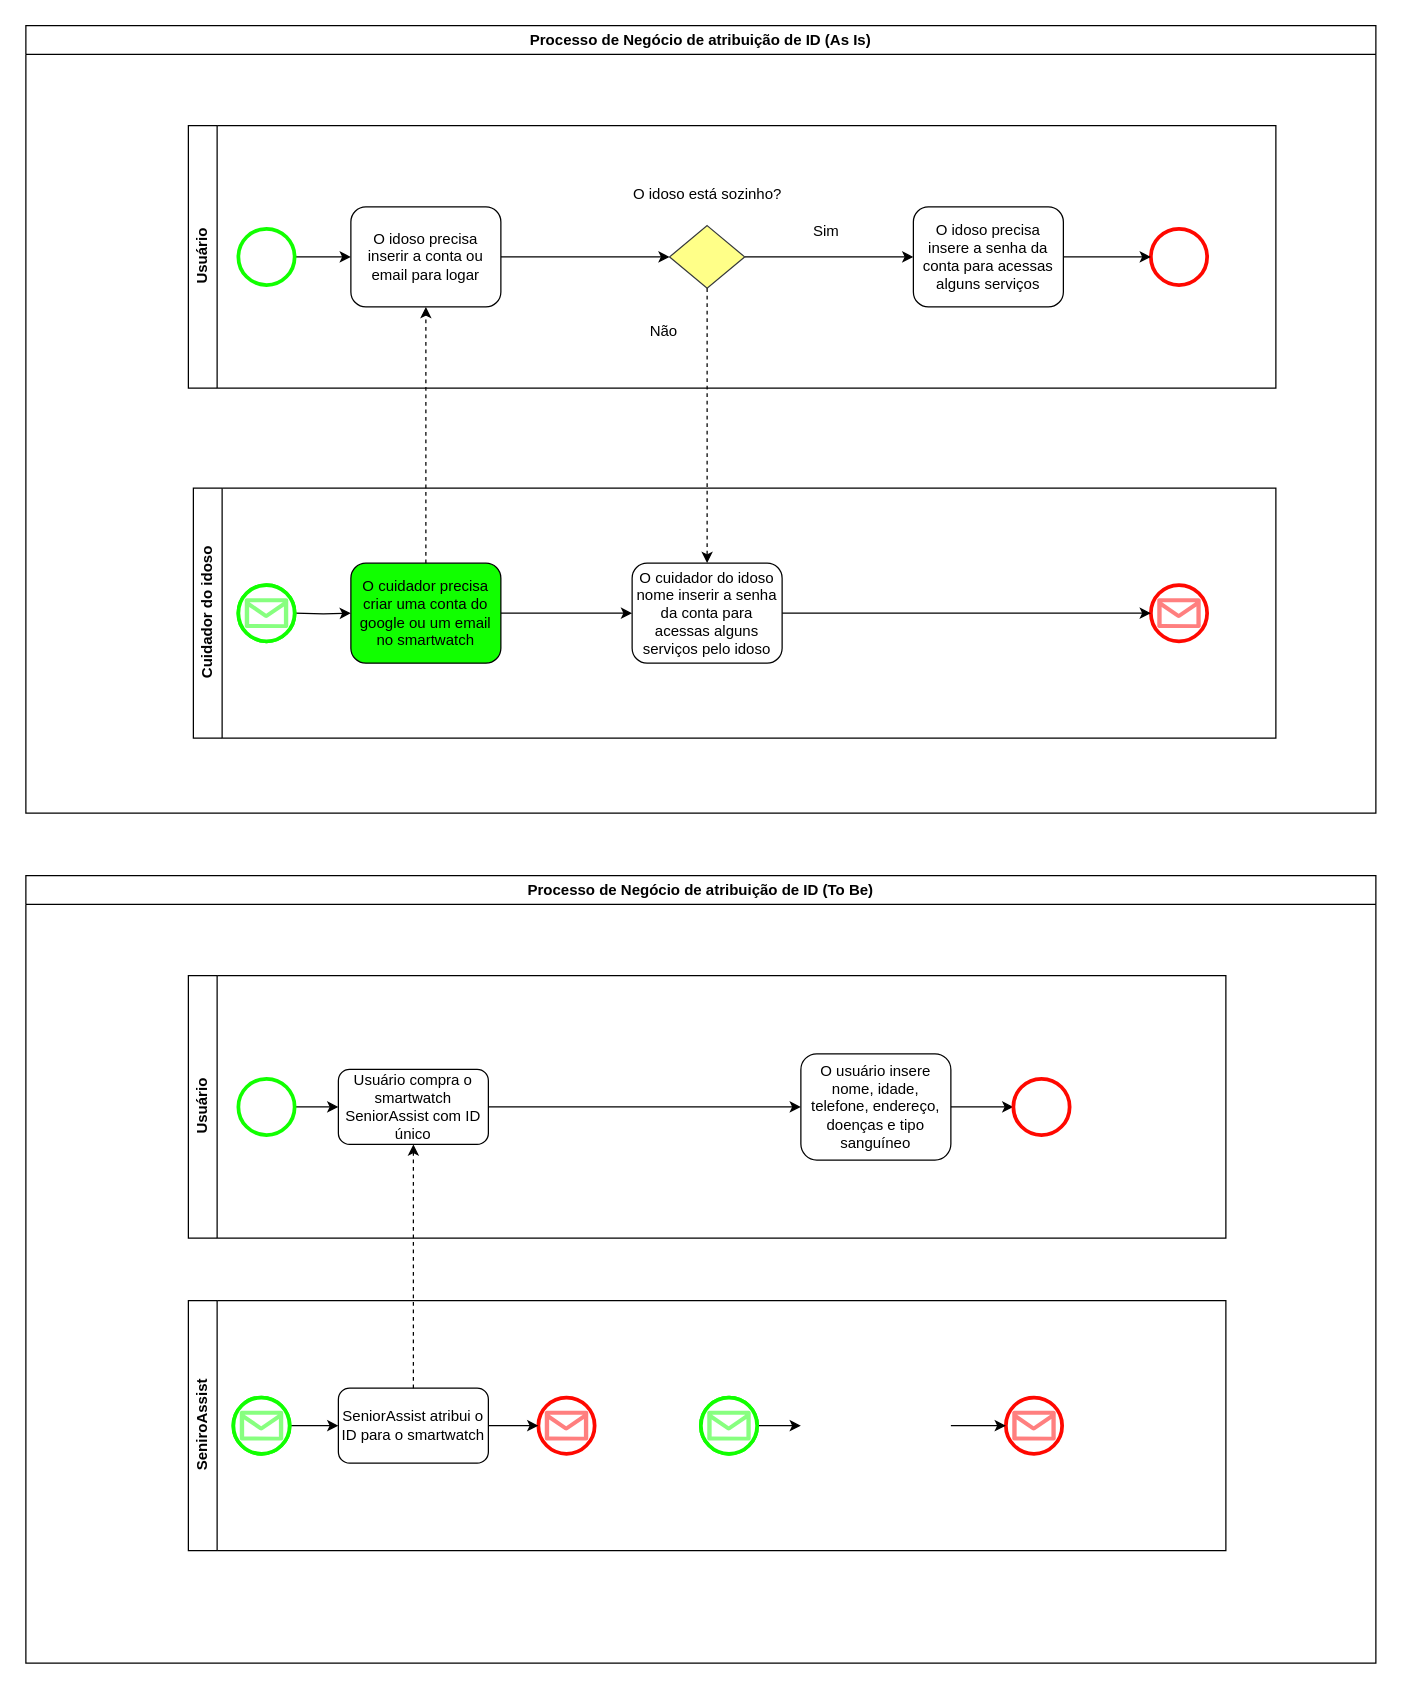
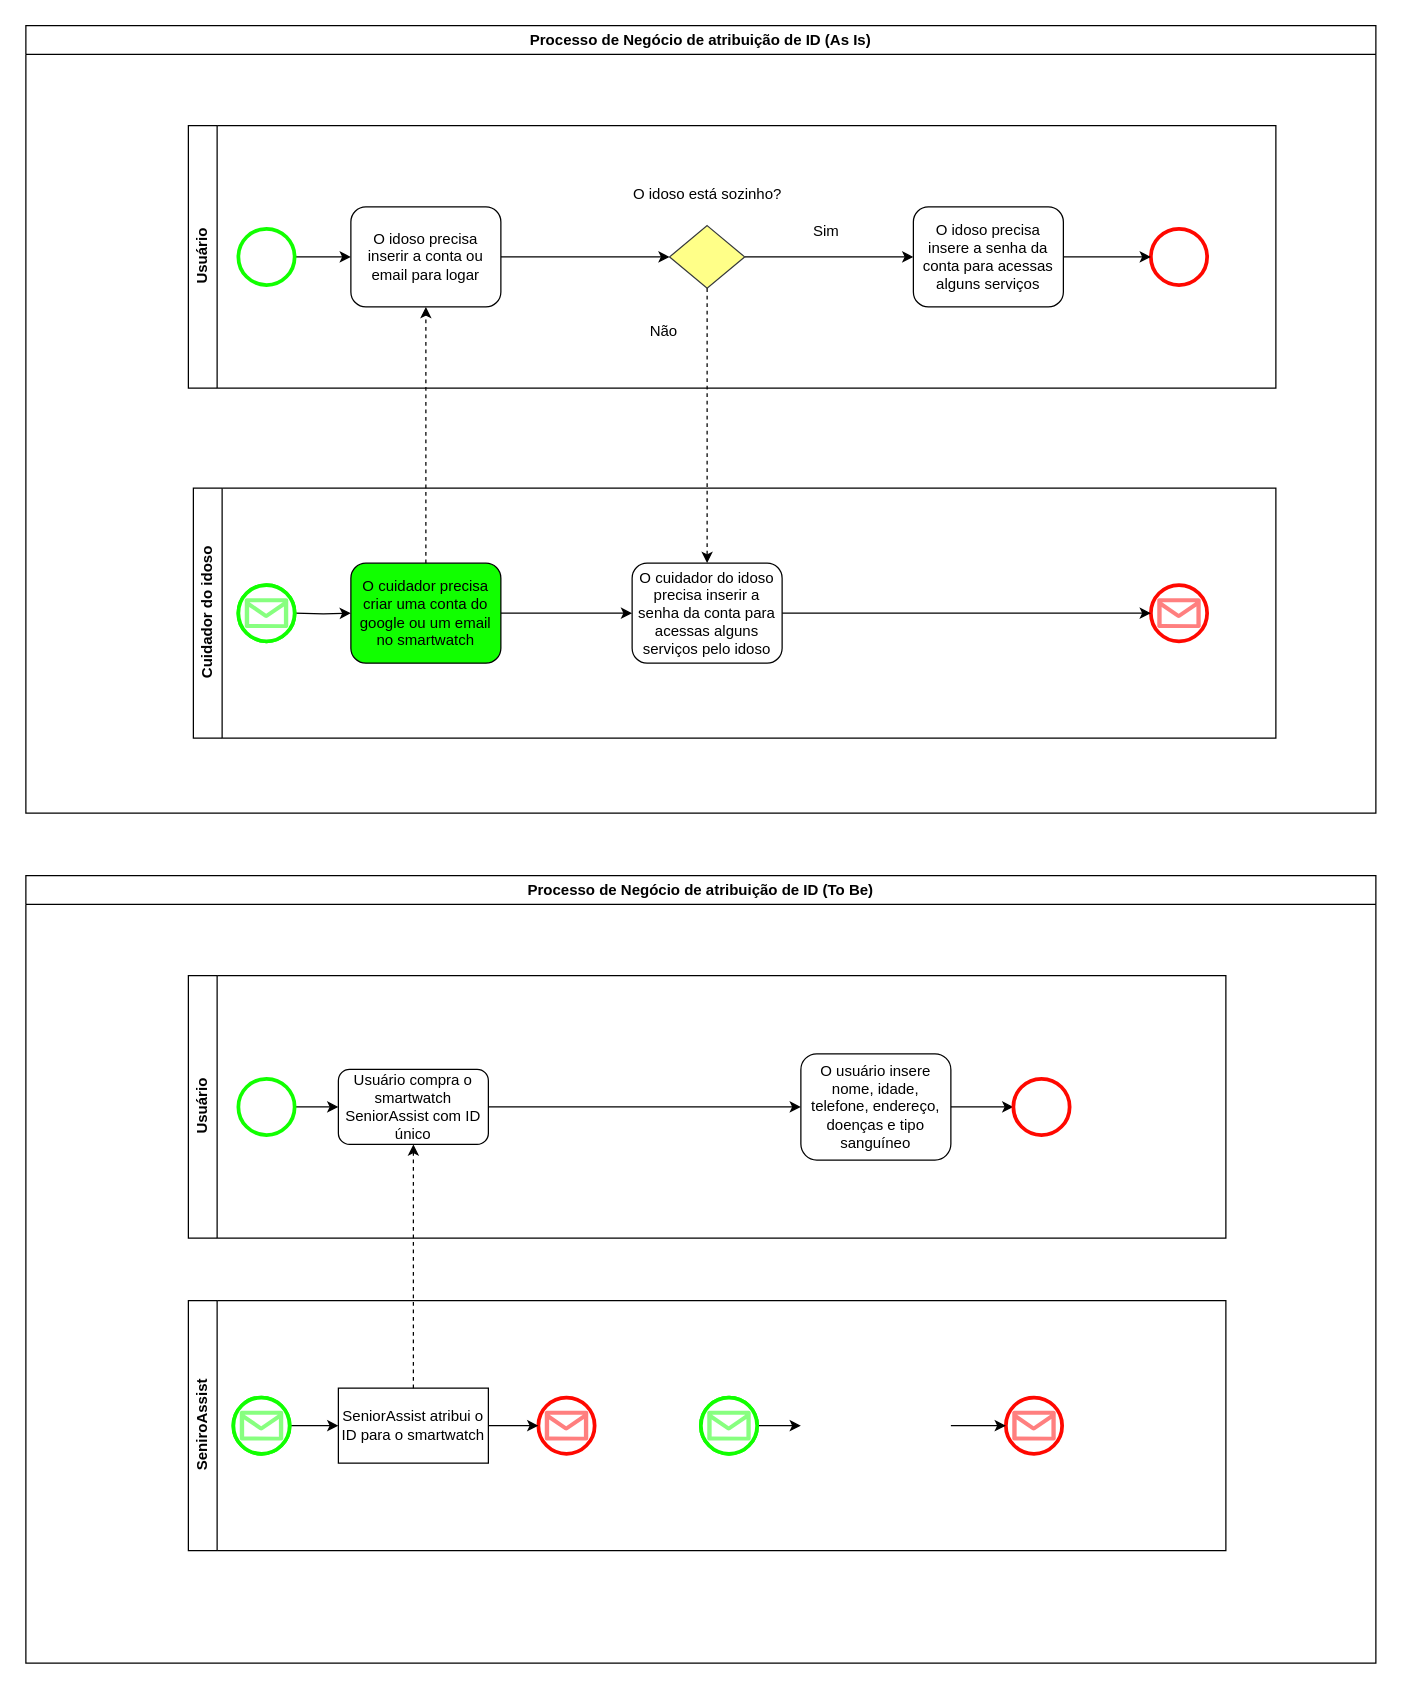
(707, 613) -> (707, 613)
(413, 1426) -> (413, 1426)
